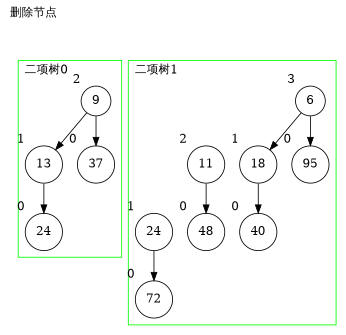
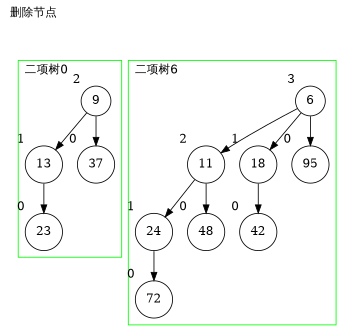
(156, 70) -> (156, 70)
none -> (262, 128)
none -> (183, 195)
(44, 232) -> (44, 232)
(258, 232) -> (258, 232)
